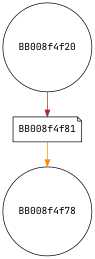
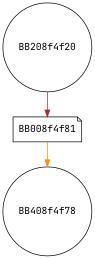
(47, 47) -> (47, 47)
(47, 211) -> (47, 211)
